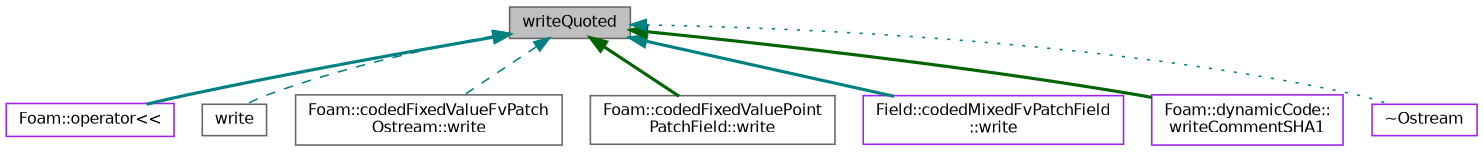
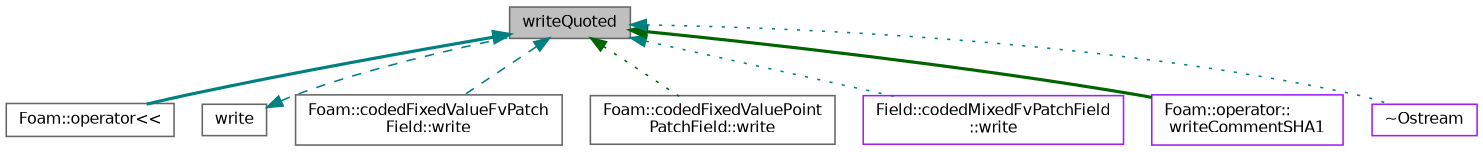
(770, 69) -> (770, 69)
(641, 71) -> (641, 71)
(312, 80) -> (394, 64)
(90, 120) -> (90, 120)
(429, 120) -> (429, 120)
(1247, 120) -> (1247, 120)
